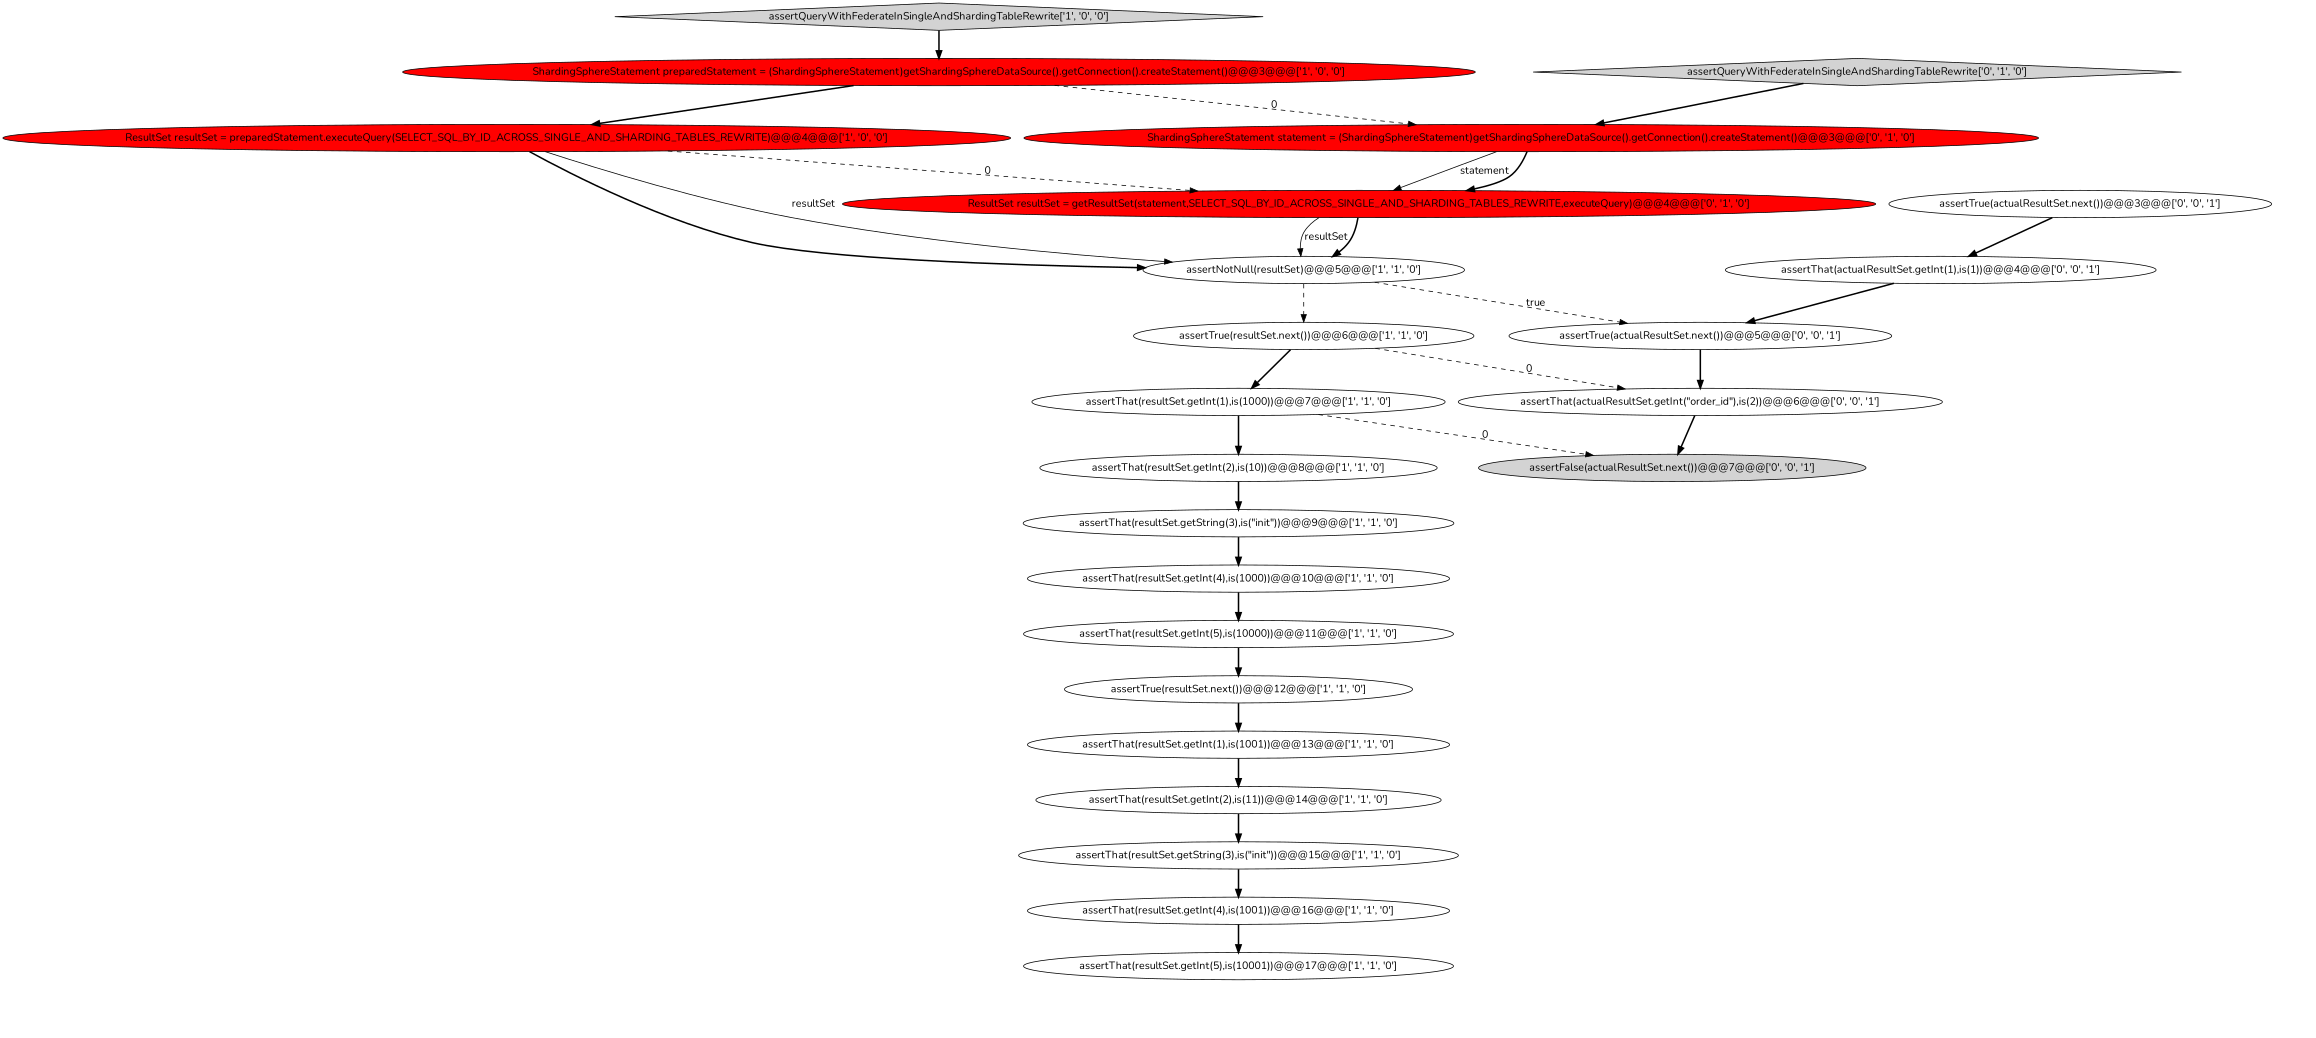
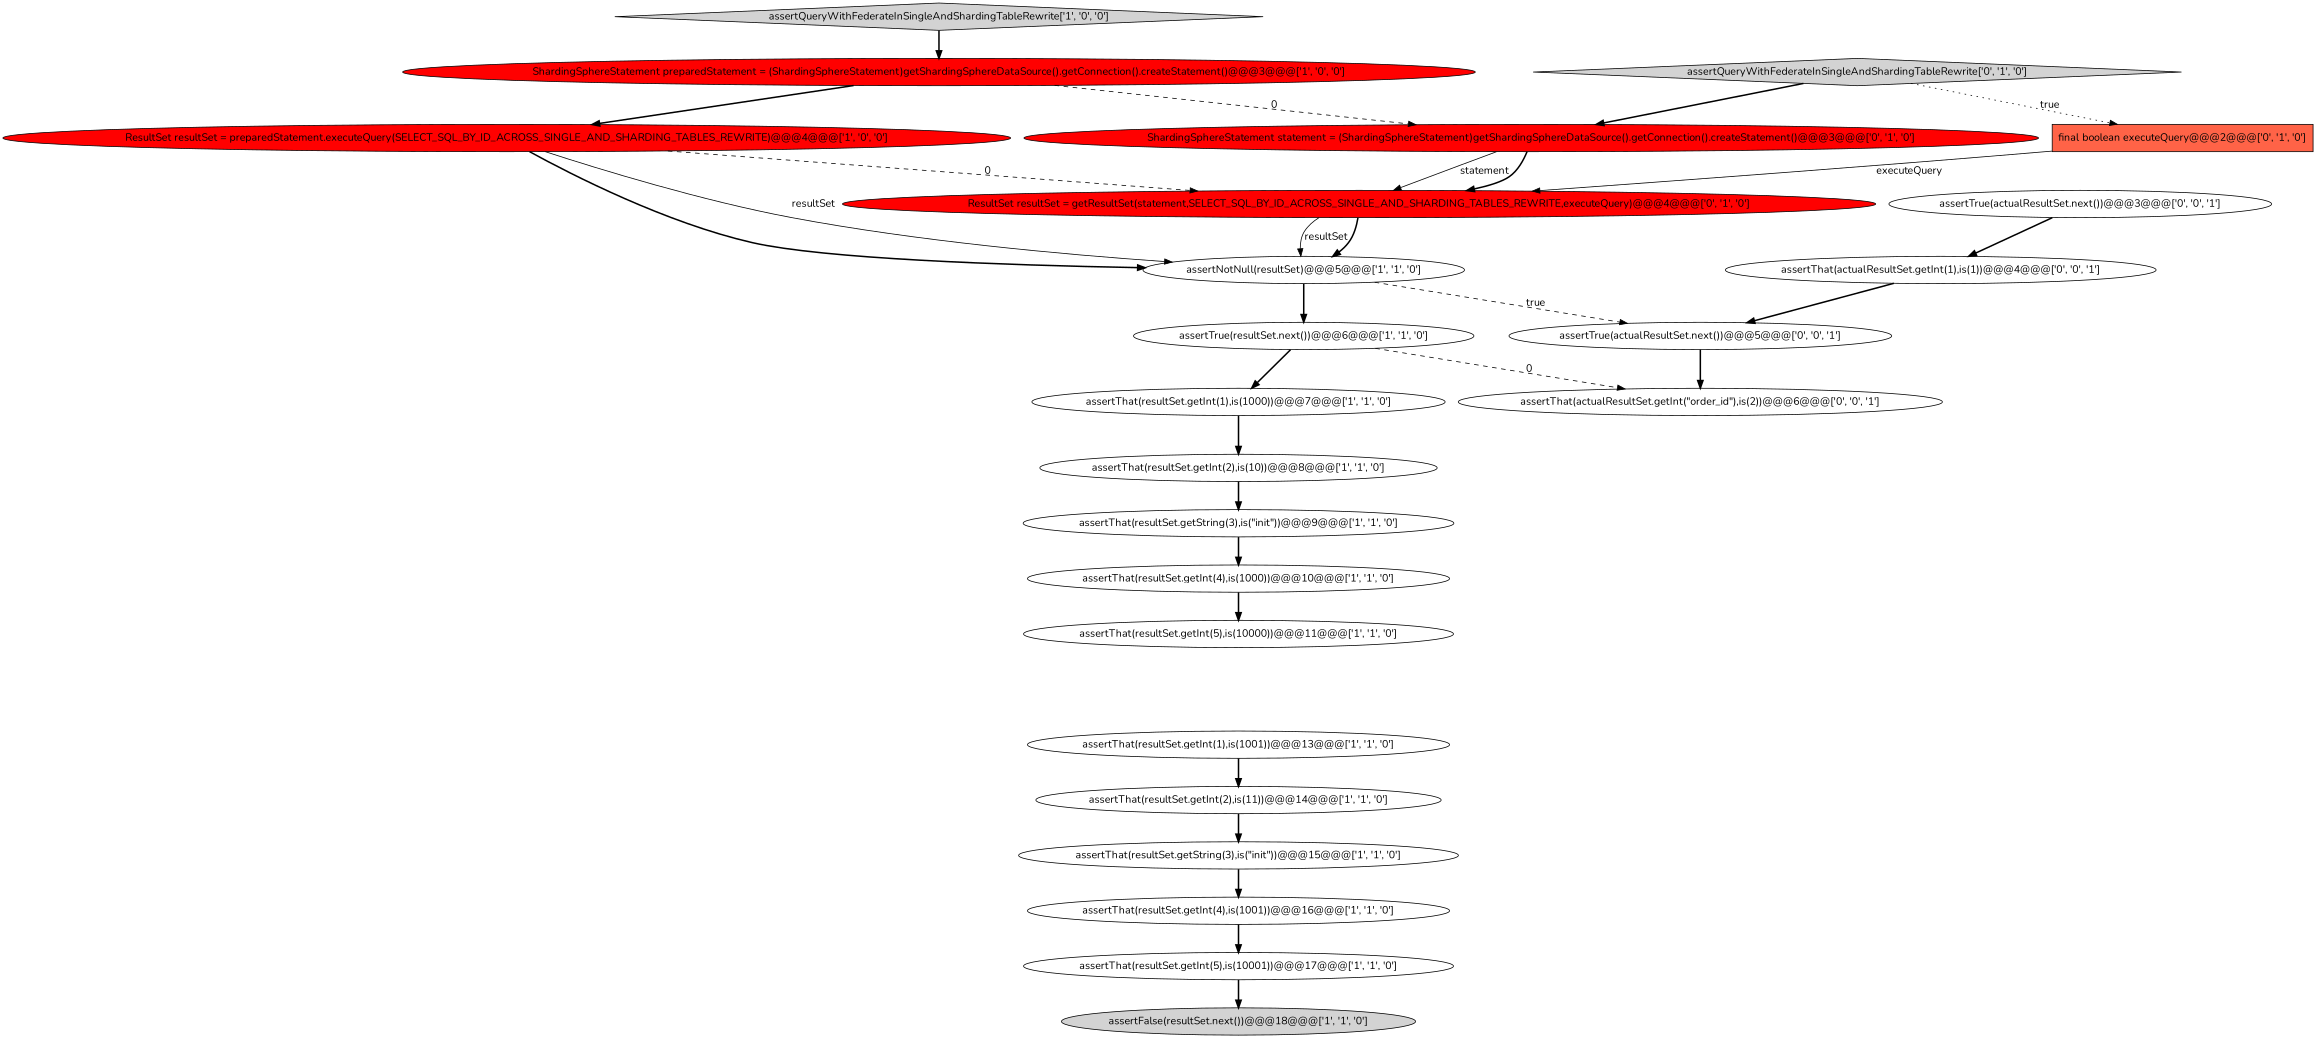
none -> (2183, 138)
(1304, 299) -> (1304, 299)
(1672, 468) -> none
(1239, 689) -> none
none -> (1239, 1021)
